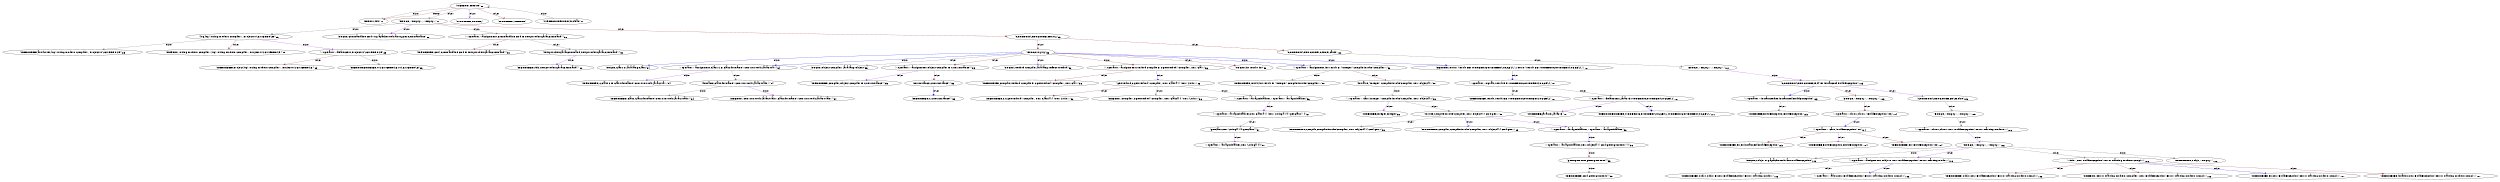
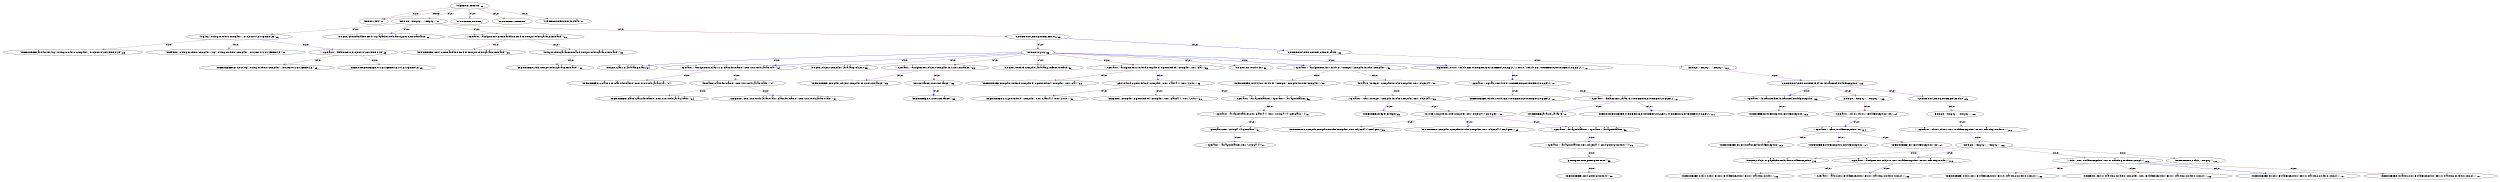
(522, 11) -> (515, 13)
(1174, 44) -> (1174, 44)
